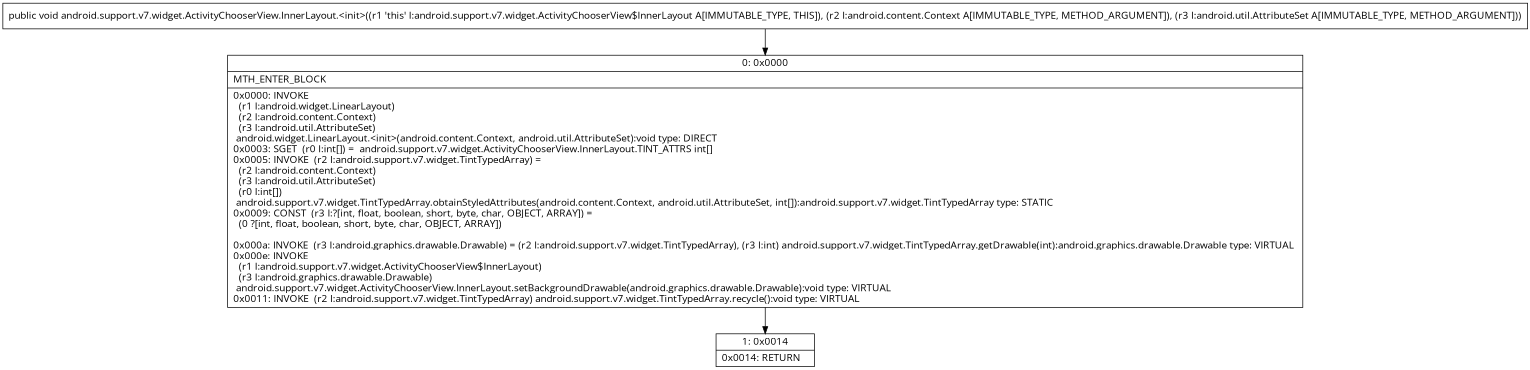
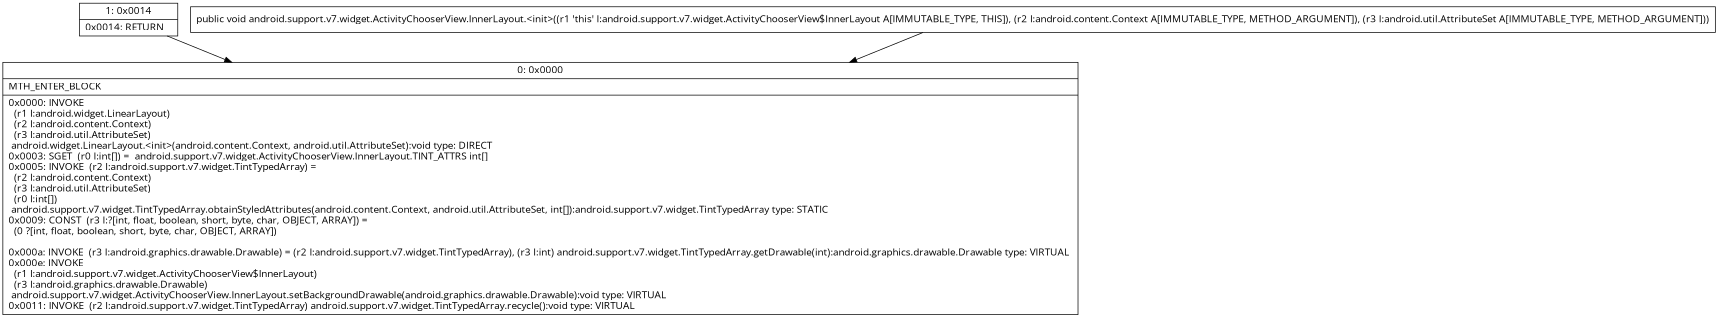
(765, 317) -> (196, 48)
